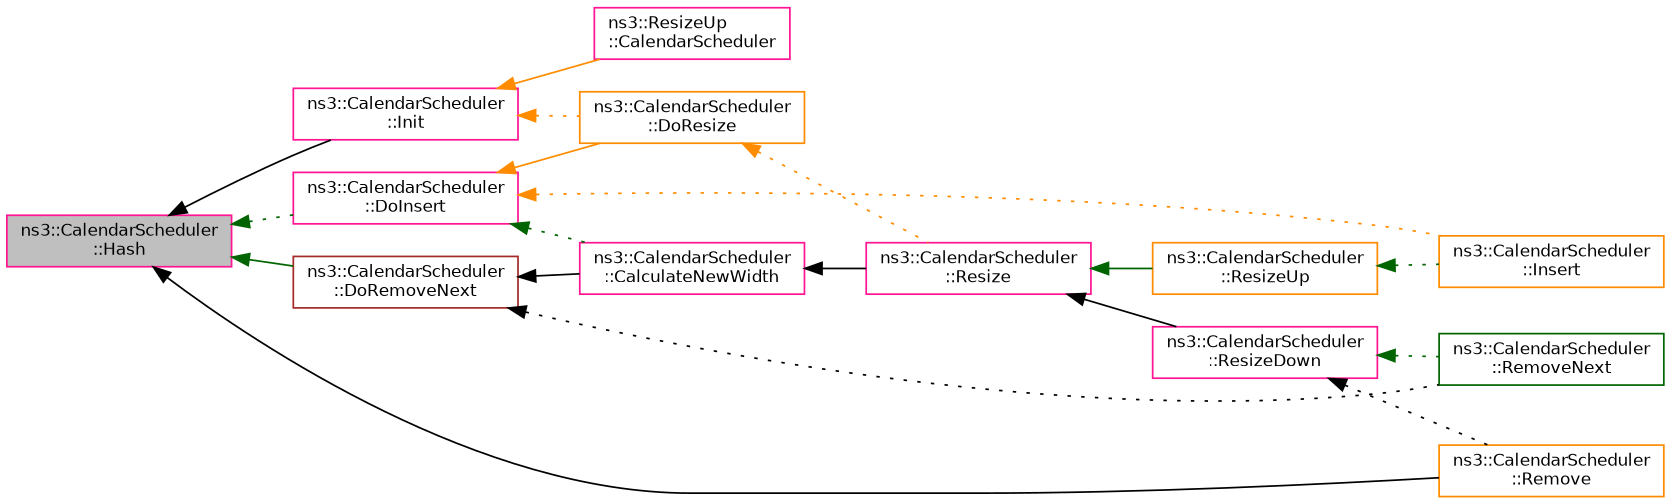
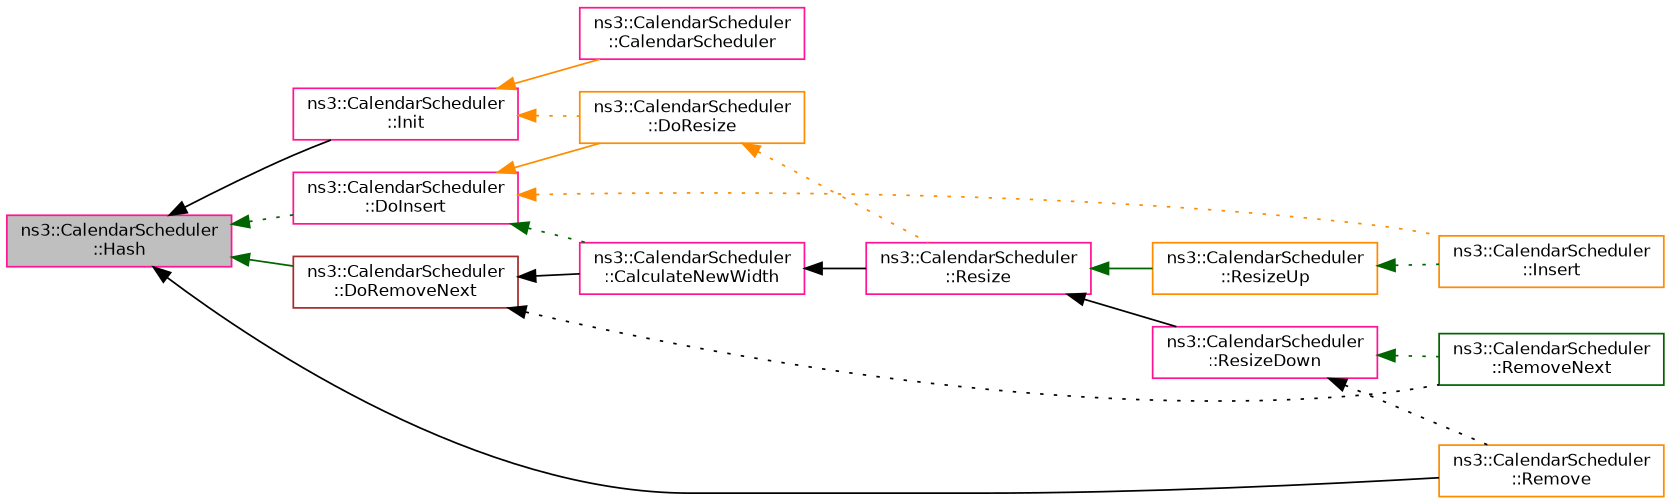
(692, 33) -> (692, 33)
